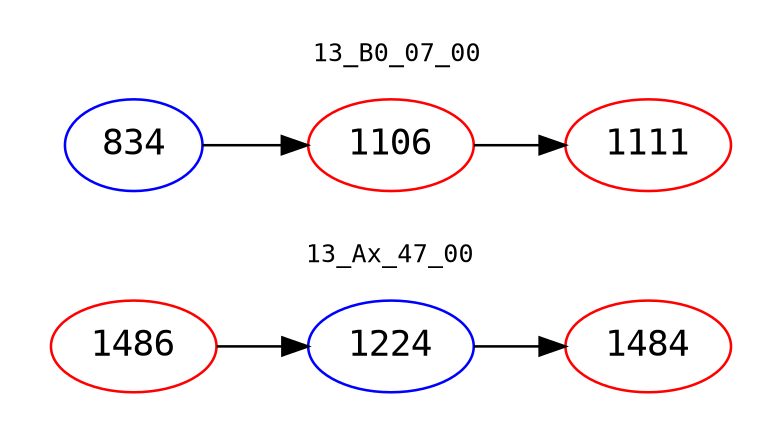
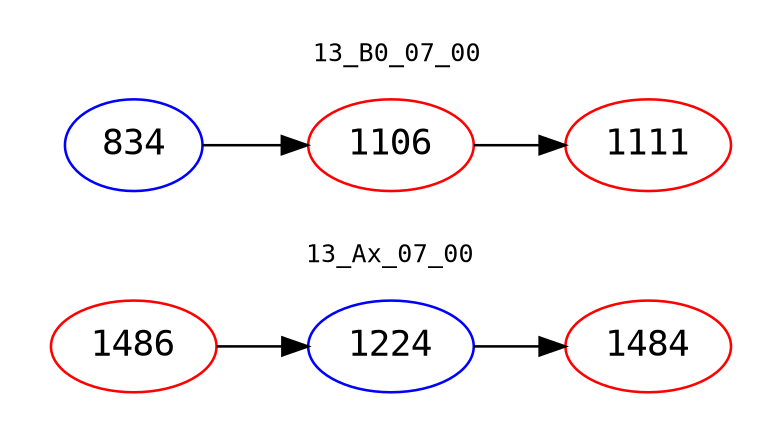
(391, 256) -> (391, 256)
